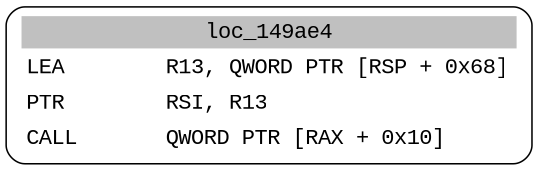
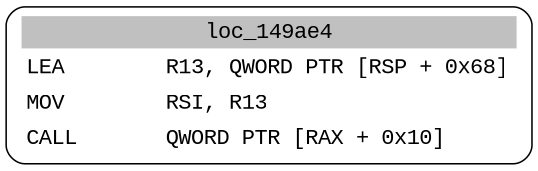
(147, 102) -> (147, 102)
